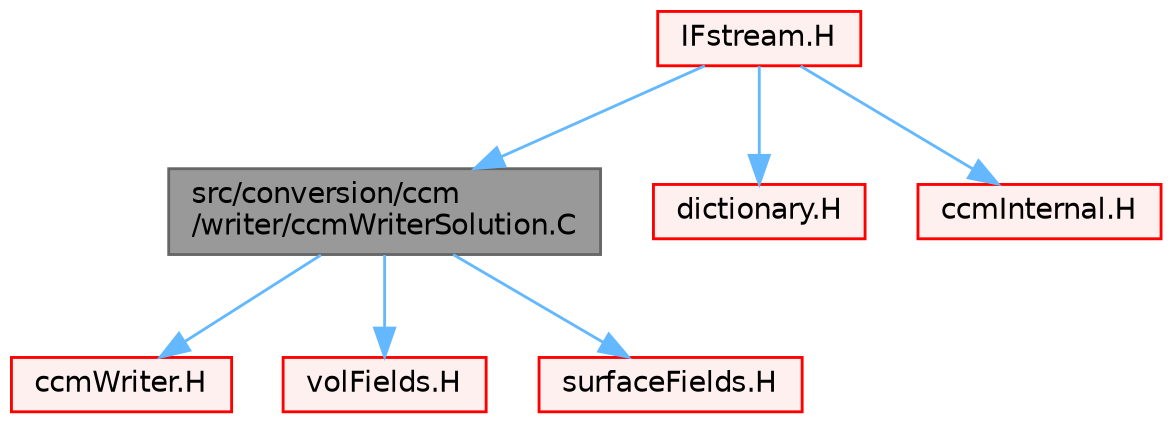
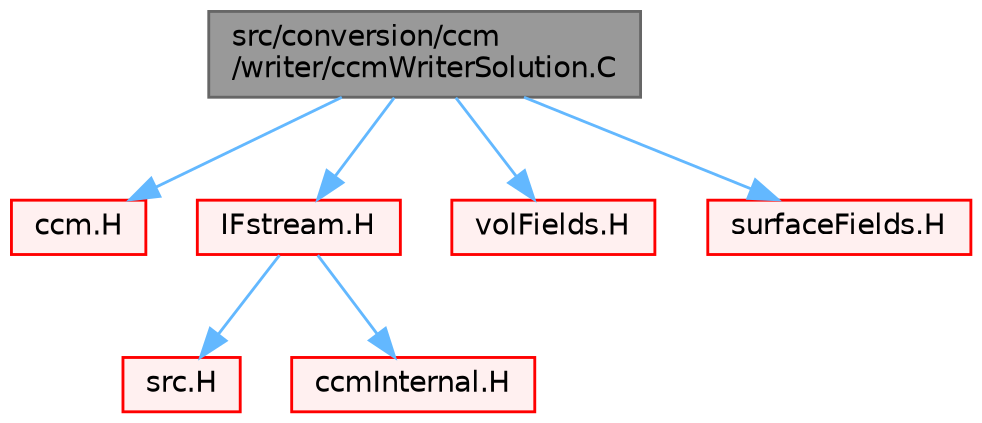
(603, 111) -> (365, 137)
(759, 212) -> (182, 385)
(122, 385) -> (79, 227)
